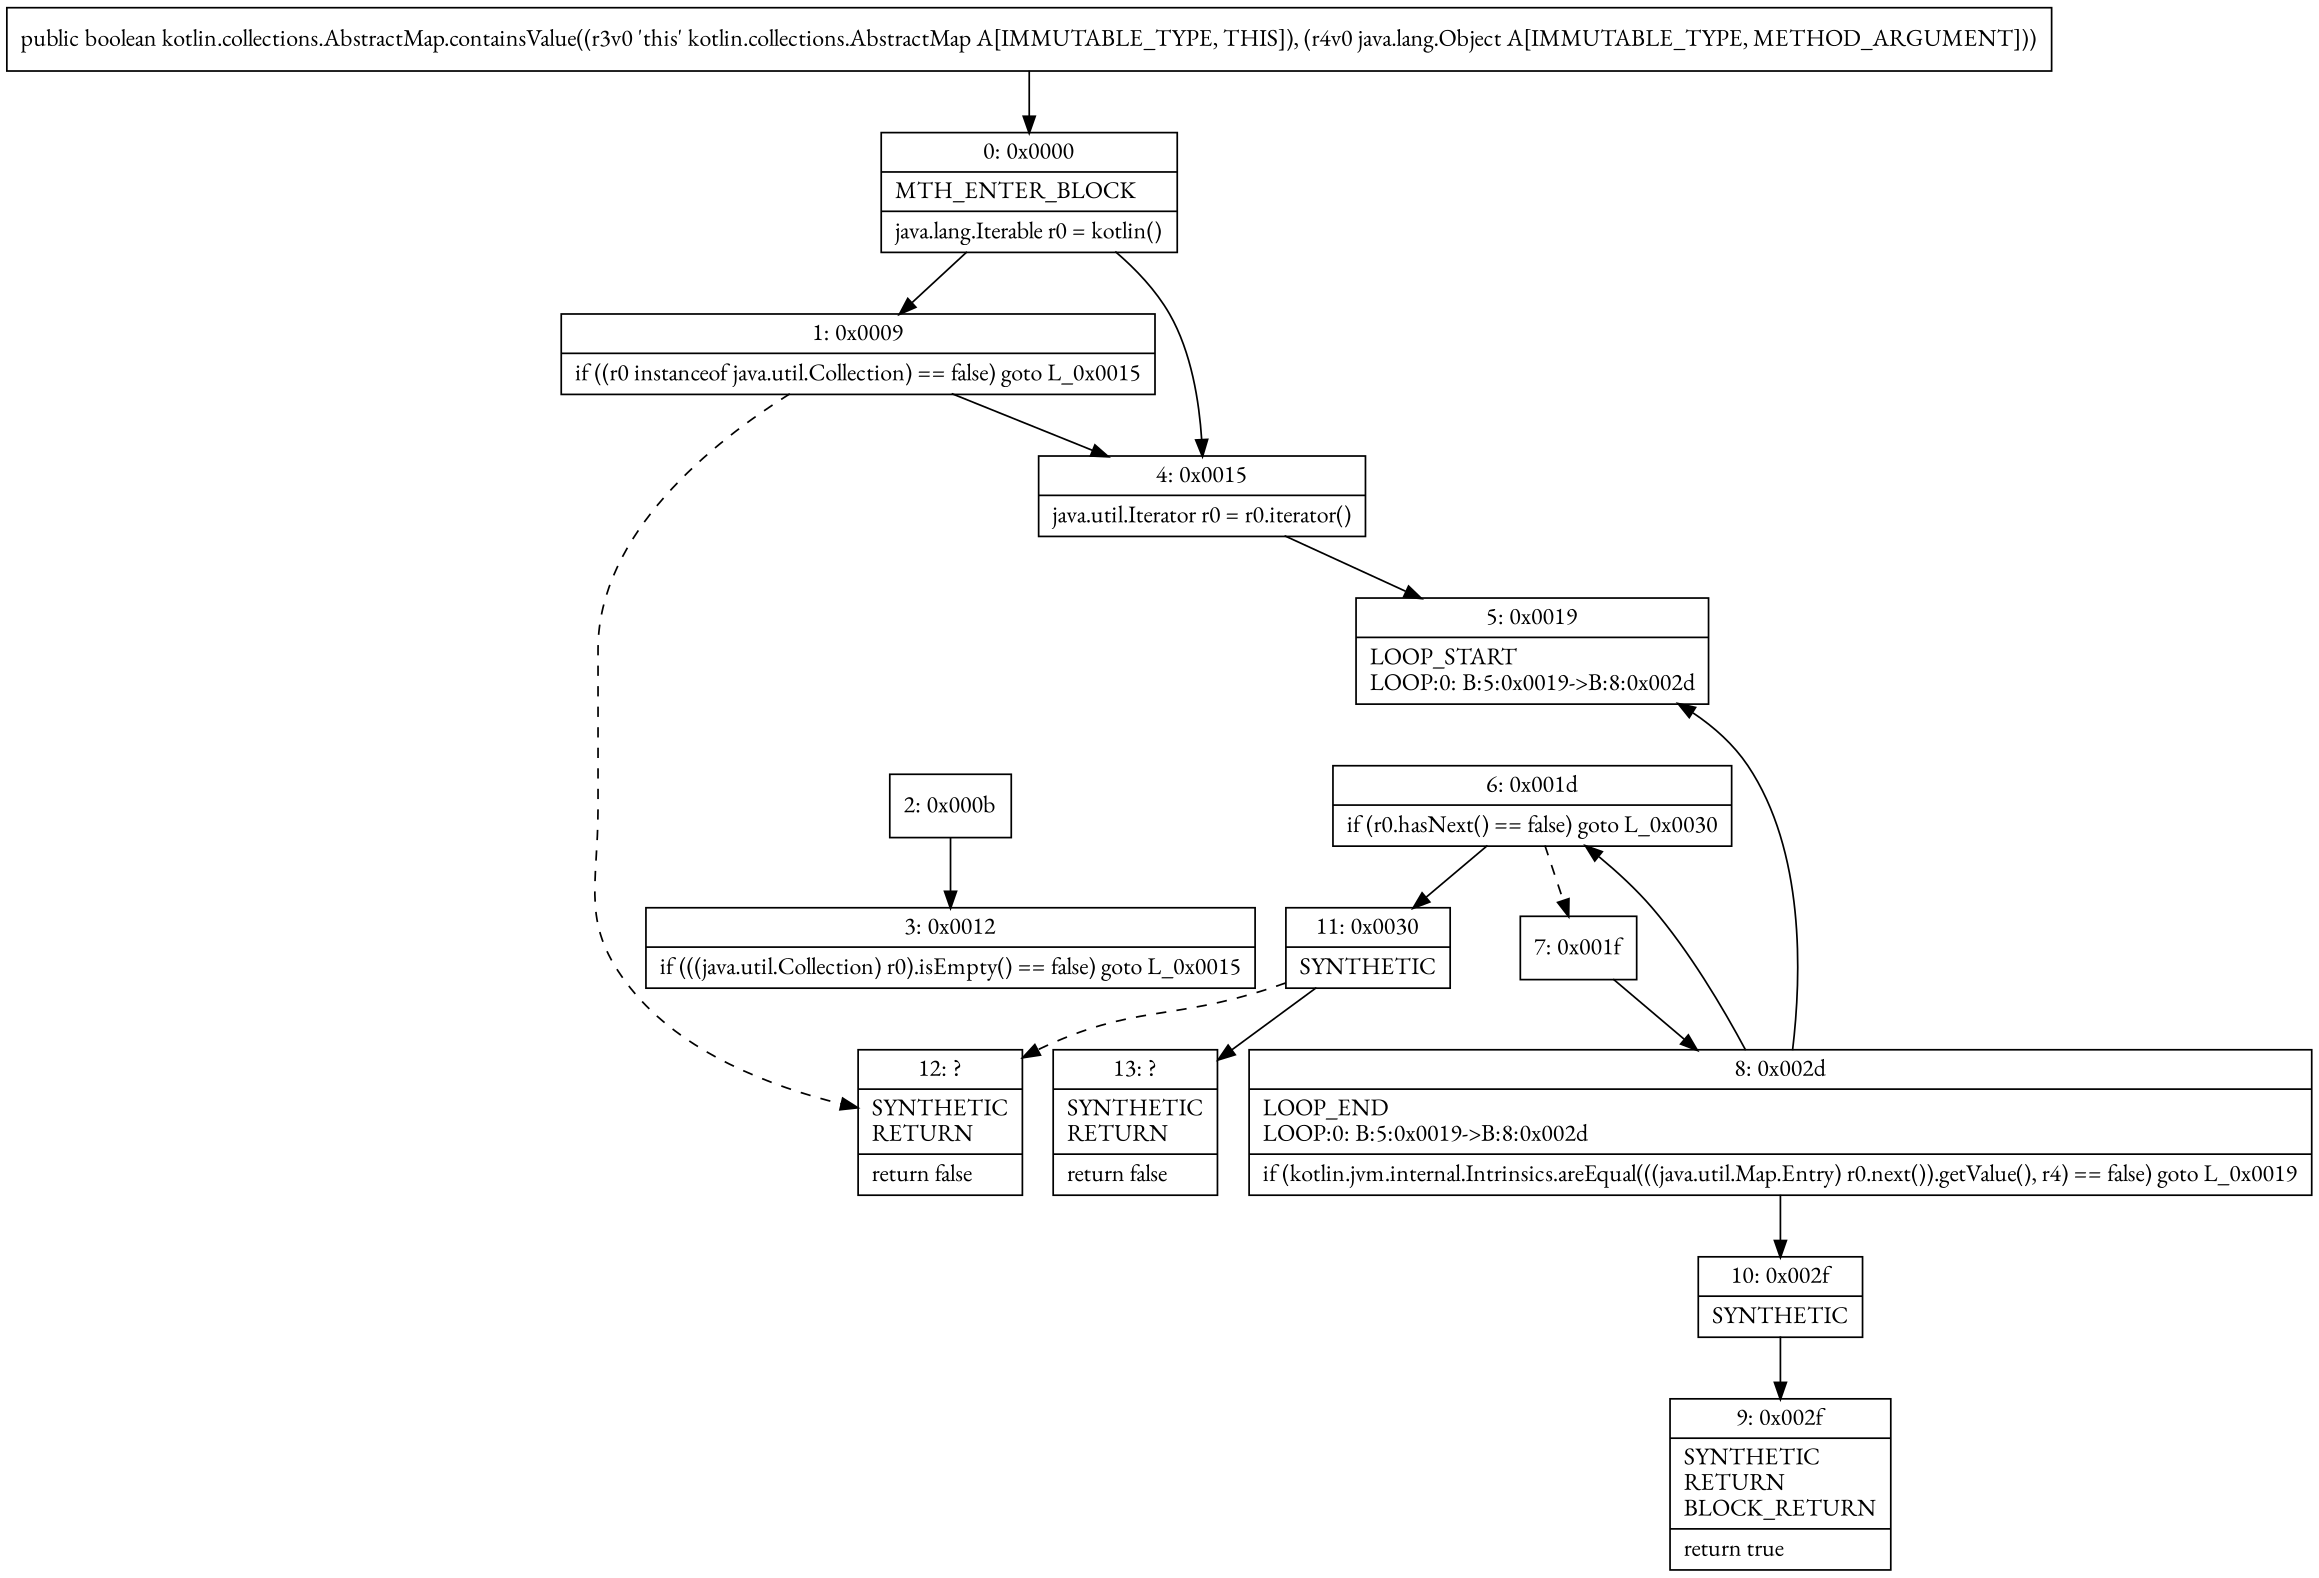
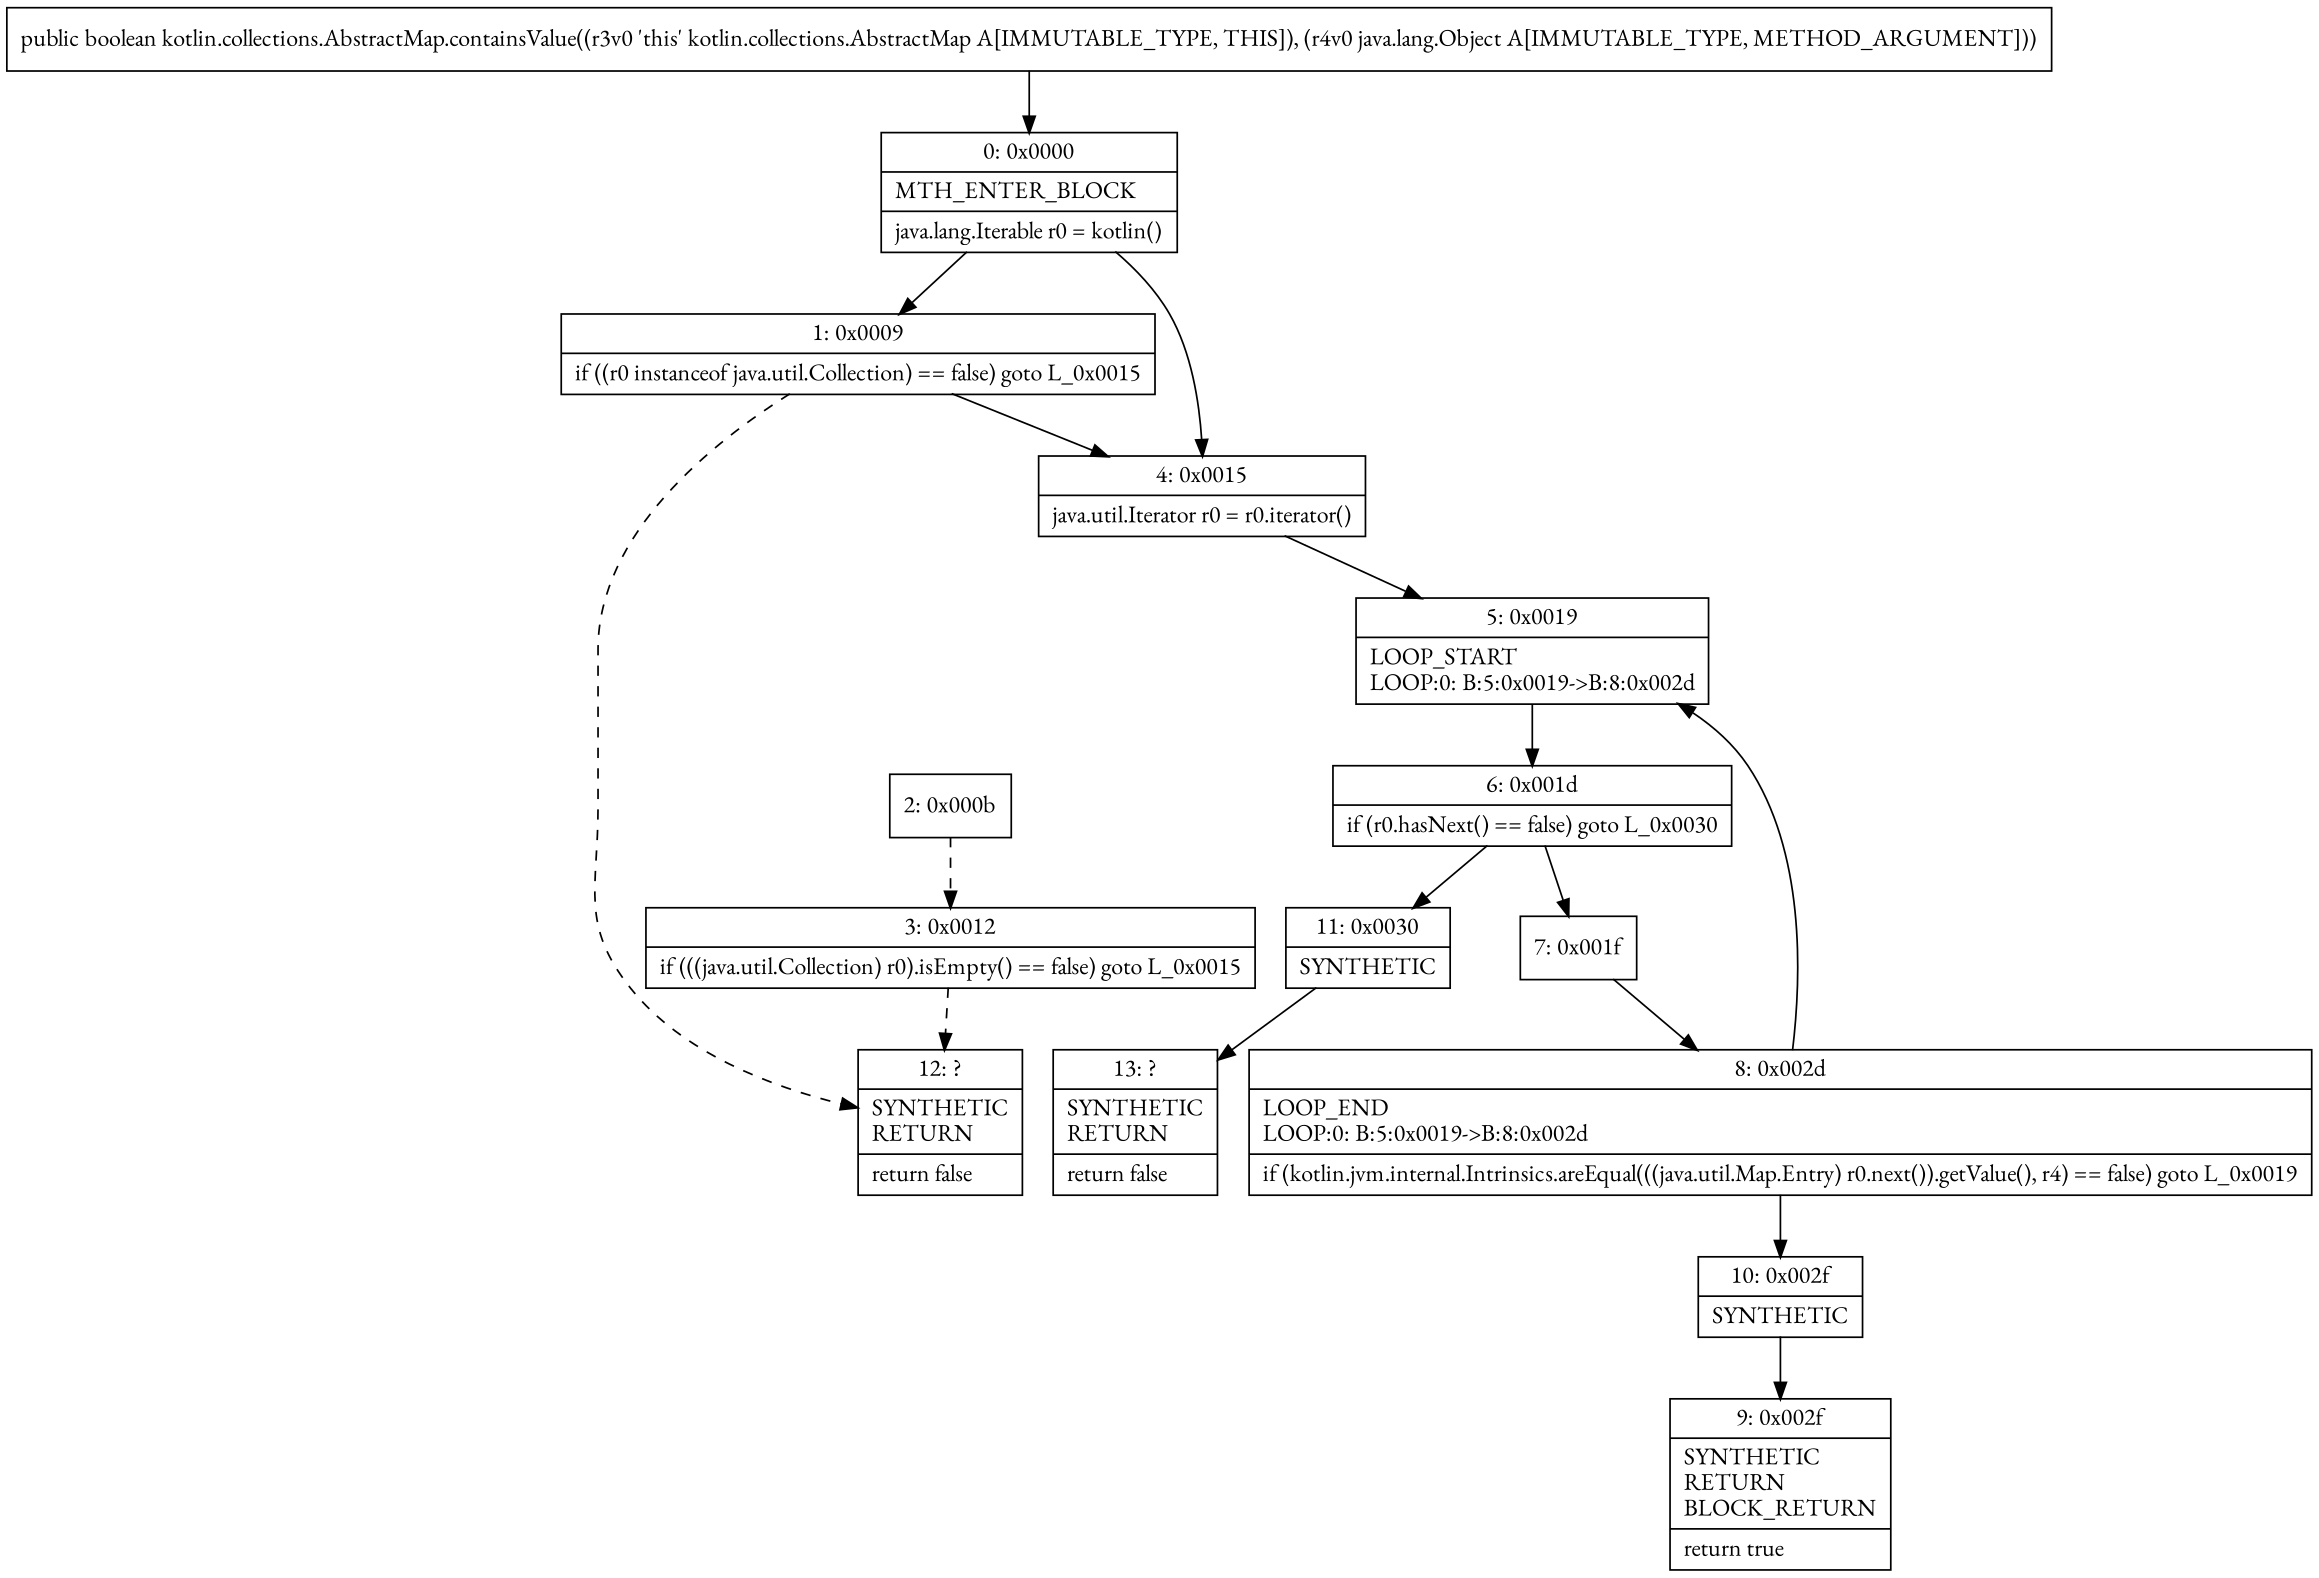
(951, 864) -> (951, 864)
(1554, 873) -> (1554, 873)
(1682, 946) -> (1532, 727)
(1160, 1013) -> (947, 1010)
